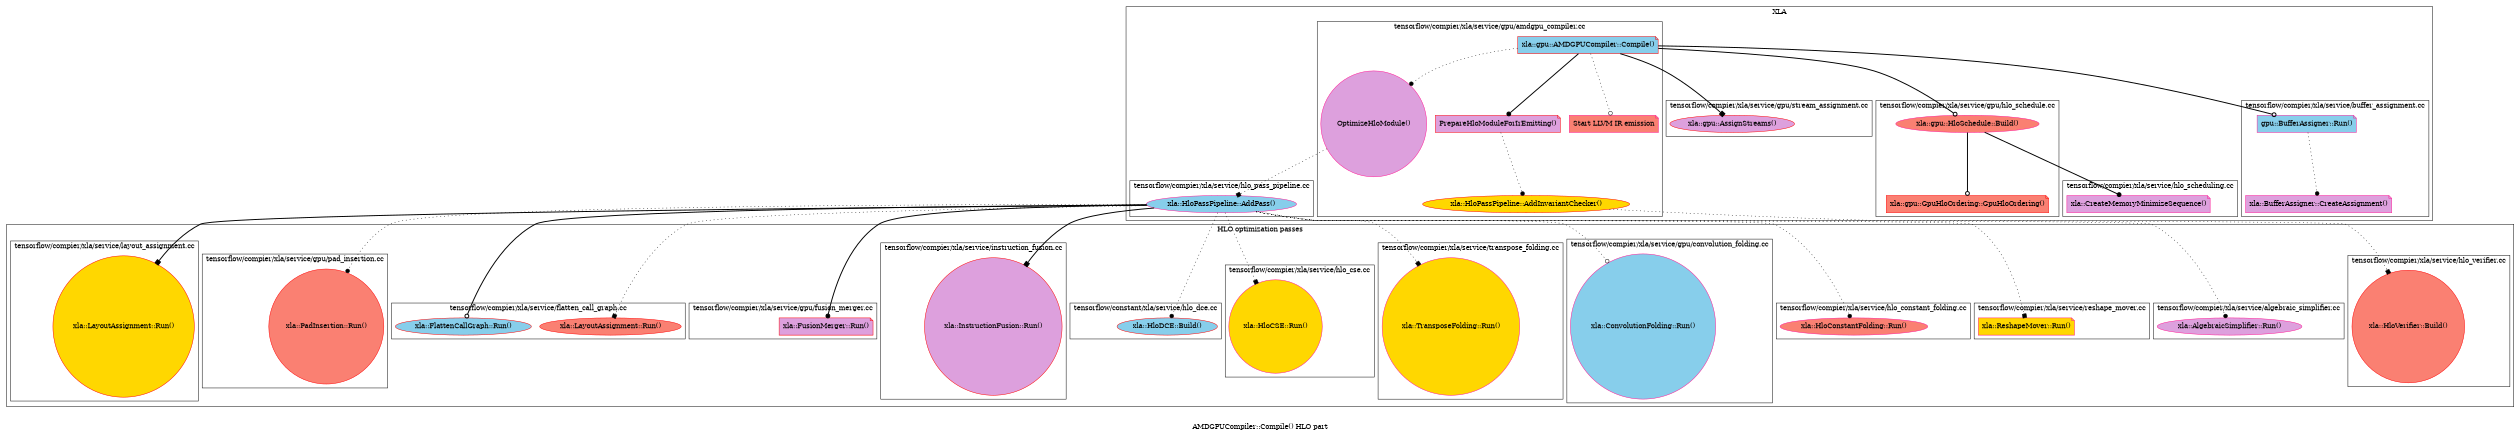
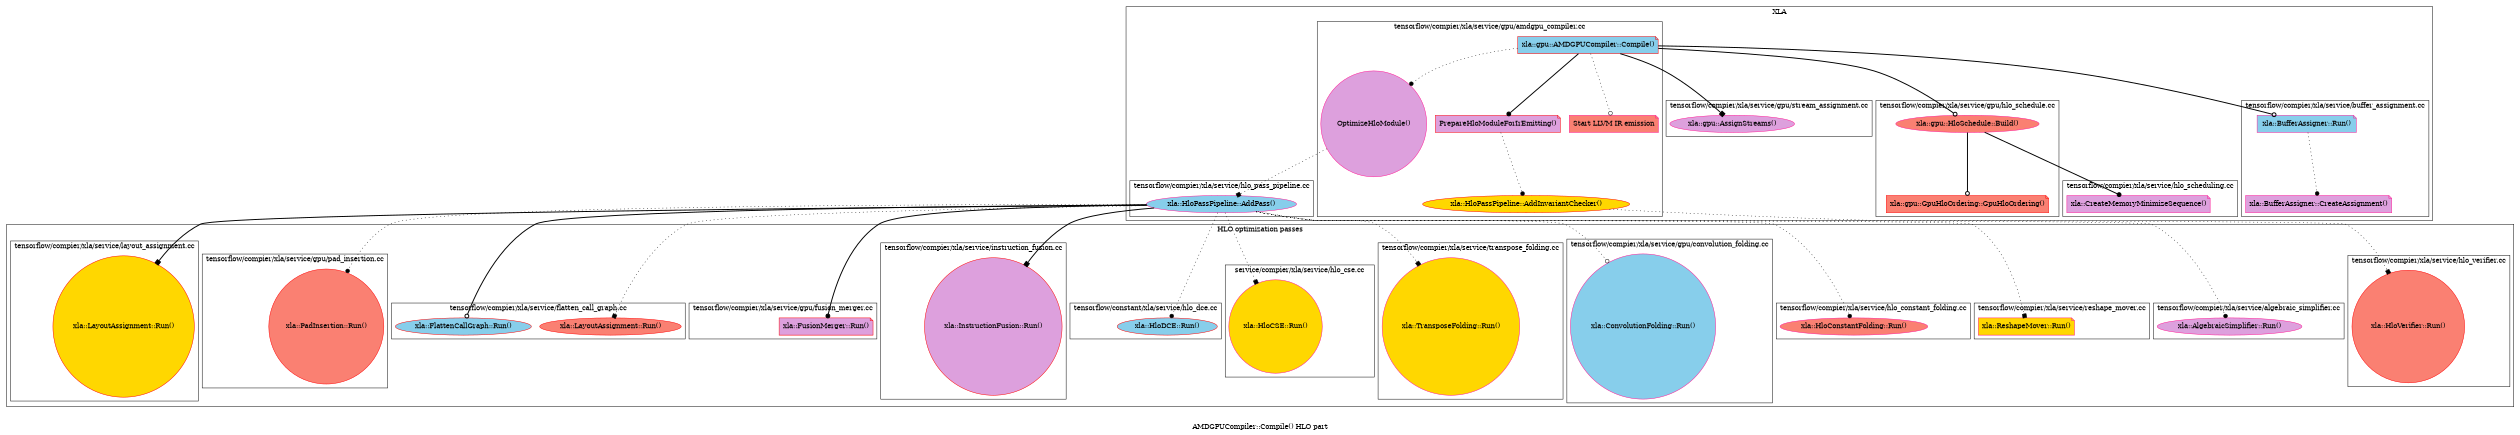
(1732, 124) -> (1732, 124)
(2307, 124) -> (2307, 124)
(1300, 270) -> (1300, 270)
(1167, 327) -> (1167, 327)
(2408, 327) -> (2408, 327)
